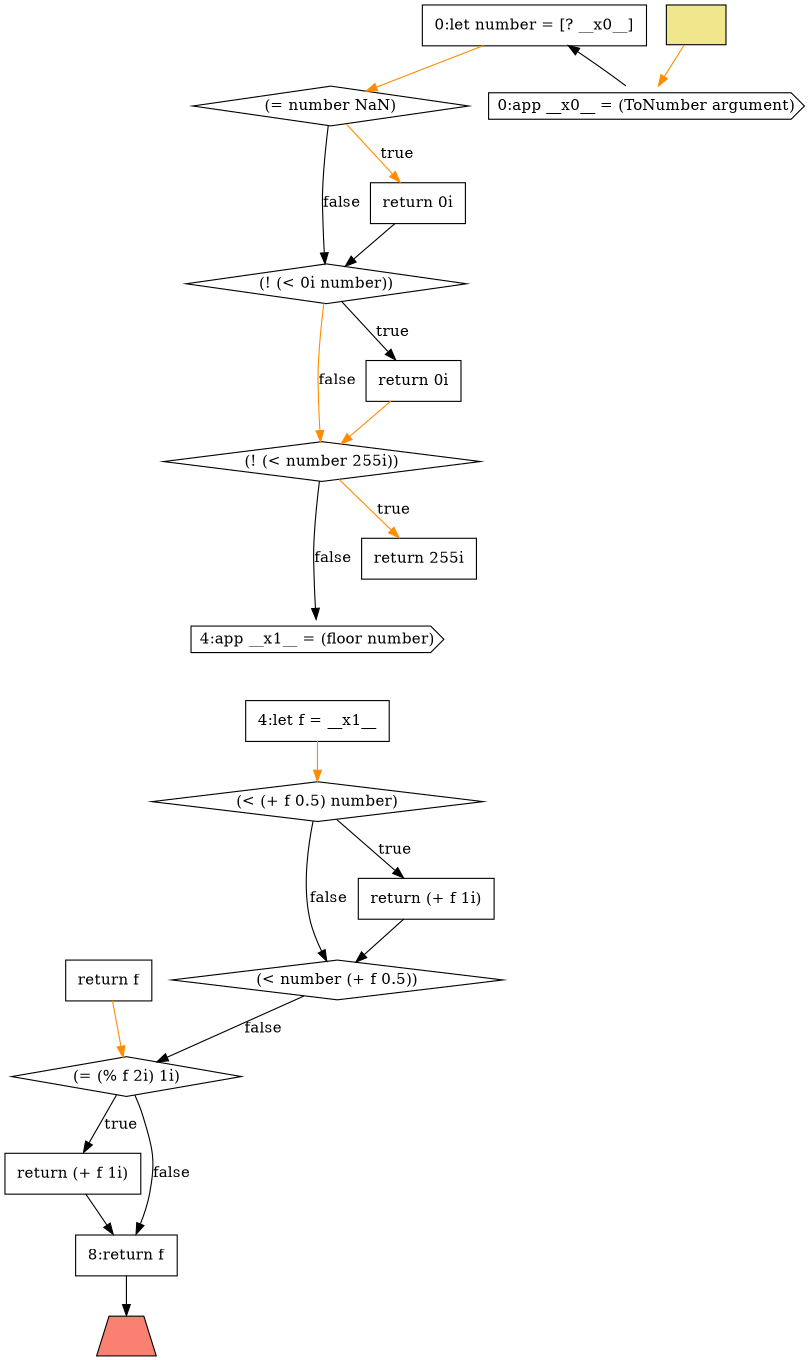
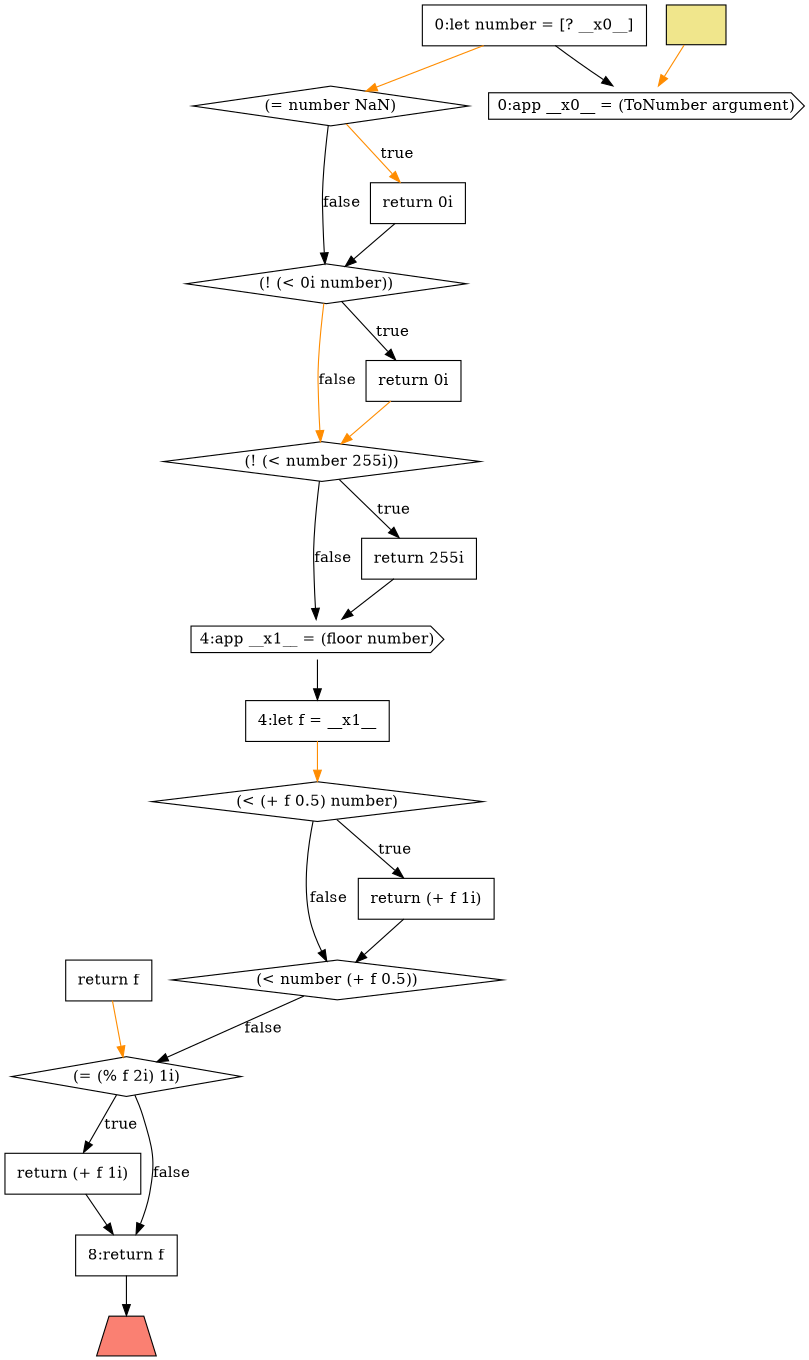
(602, 69) -> (579, 63)
(365, 505) -> (365, 505)
none -> (372, 596)
none -> (317, 674)
